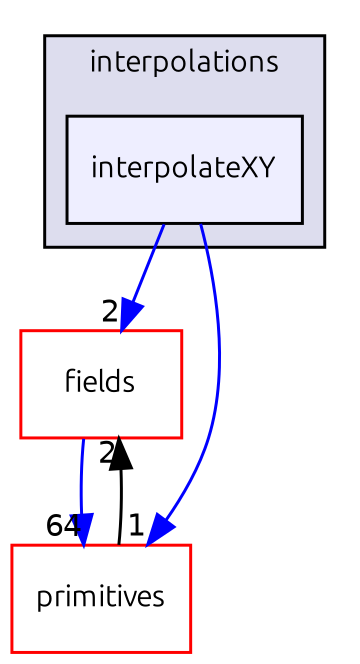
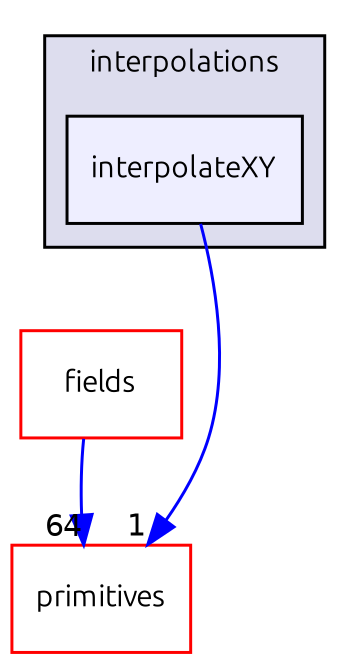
(148, 265) -> none
(121, 507) -> none
